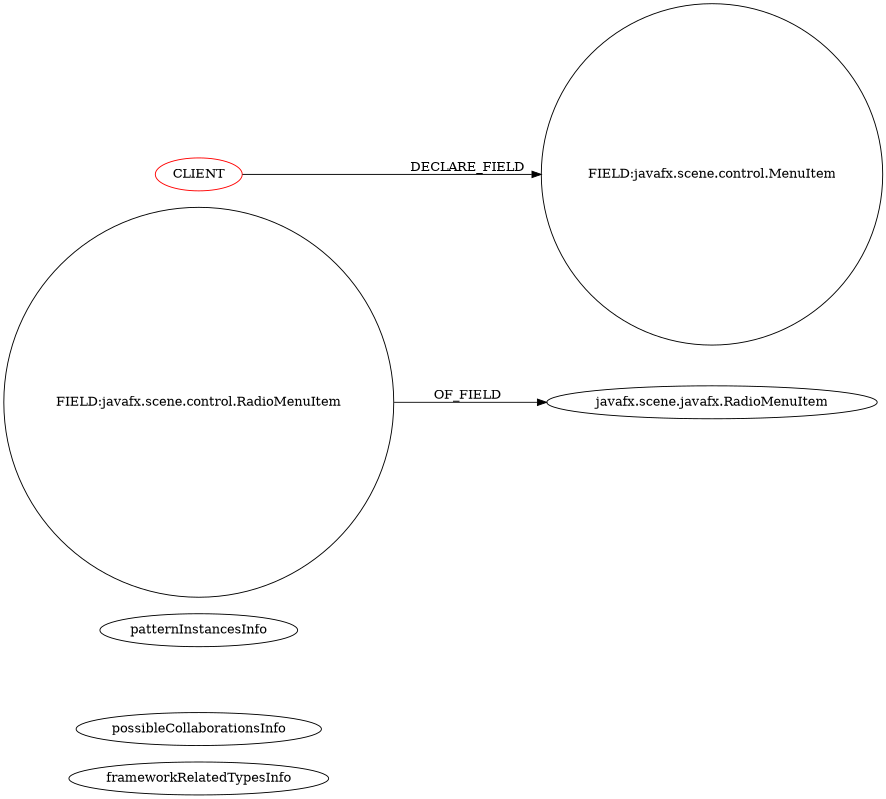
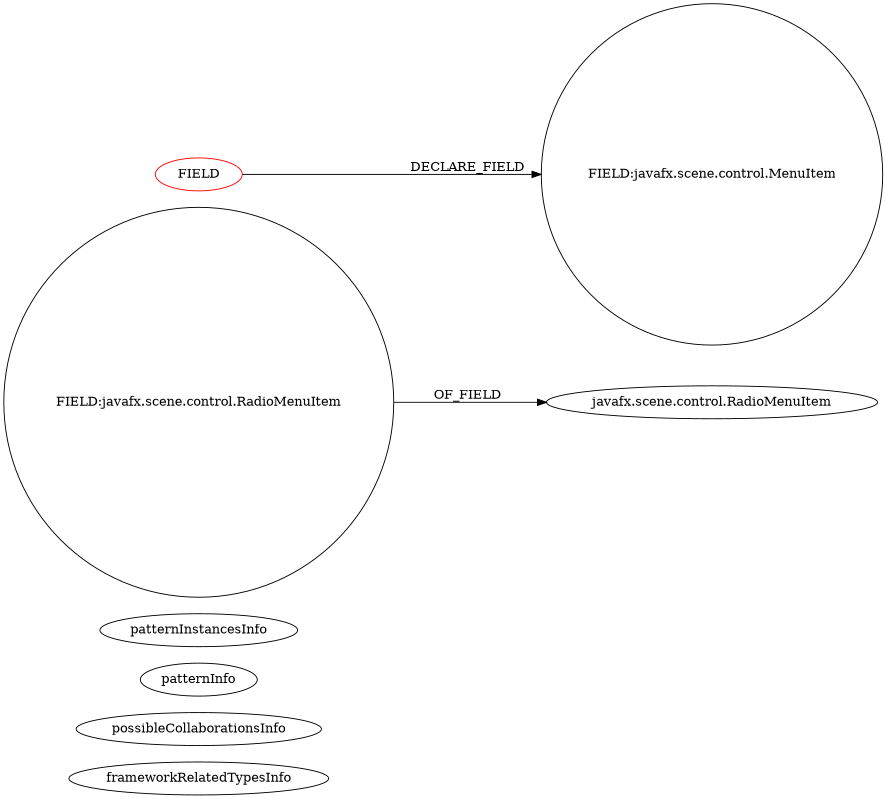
(199, 174) -> (199, 174)
(712, 402) -> (712, 402)
none -> (199, 680)
